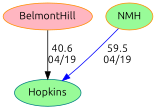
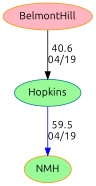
(94, 53) -> (48, 127)
